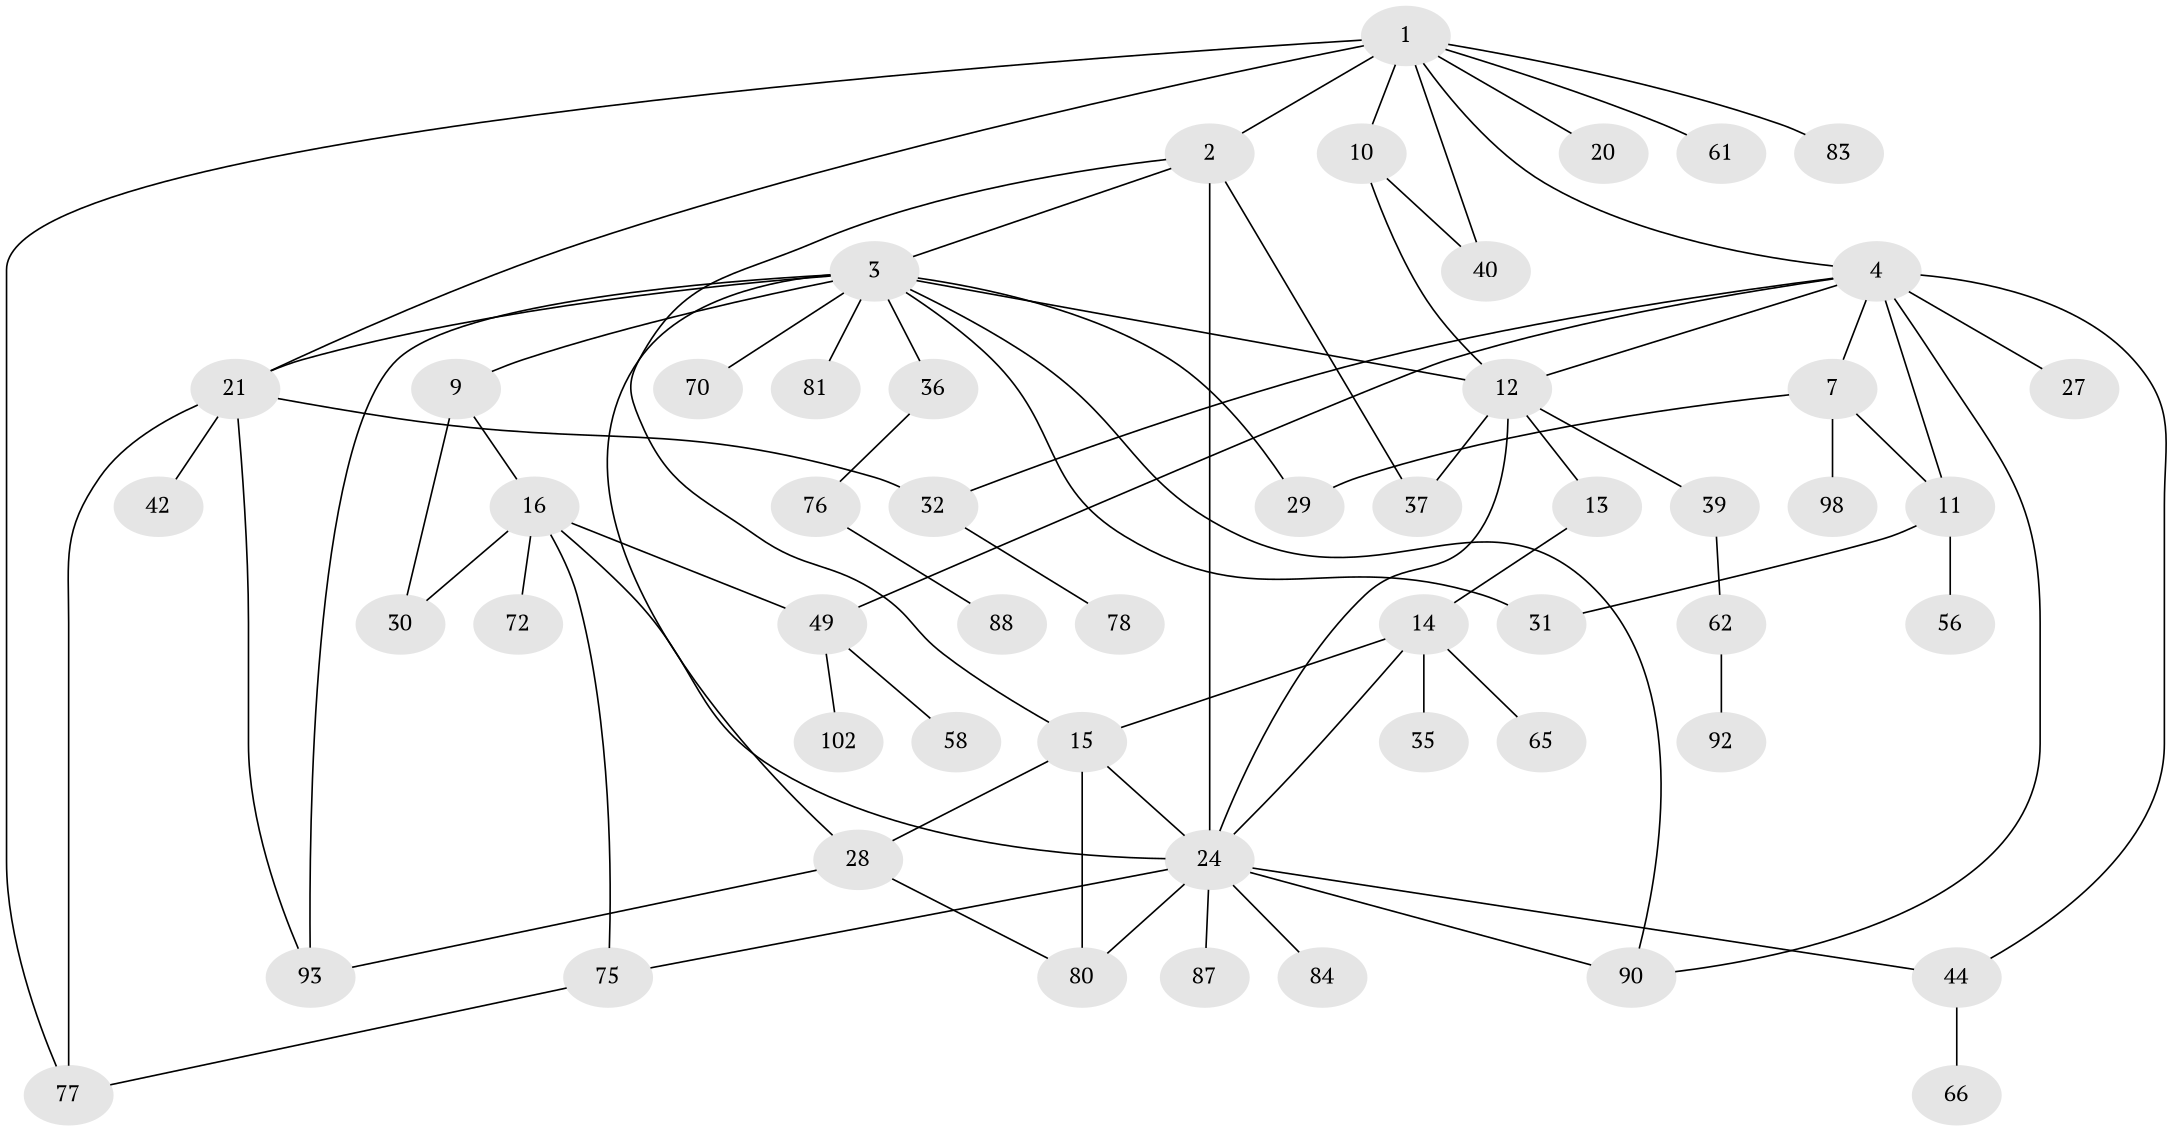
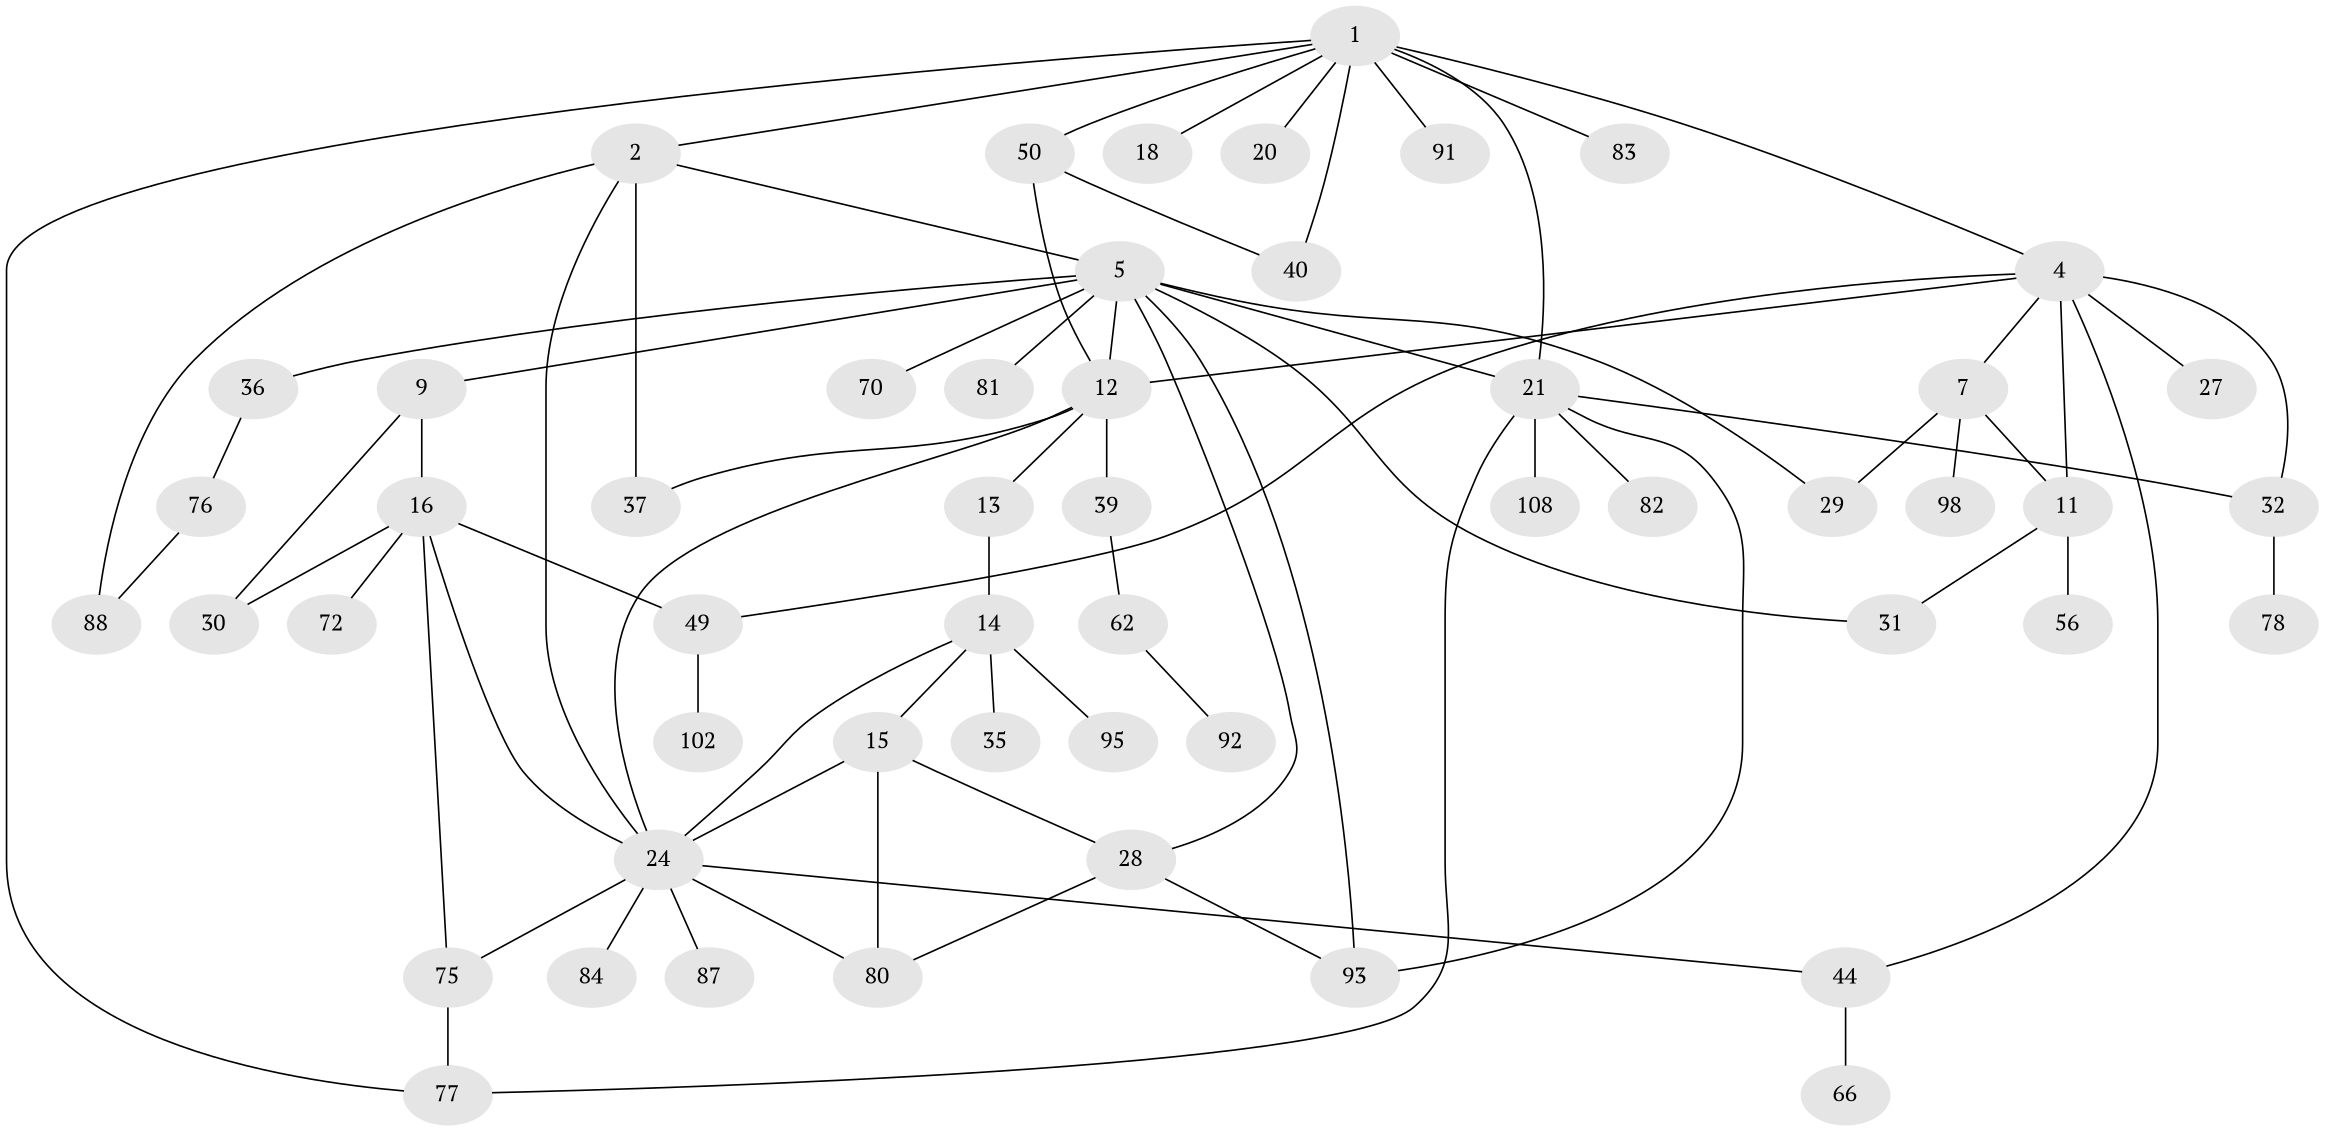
none -> (1148, 154)
(1362, 154) -> (1030, 154)
(1721, 154) -> (1445, 154)
(875, 271) -> (1120, 271)
(638, 416) -> (269, 299)
(159, 507) -> (1653, 507)
none -> (1535, 507)
(956, 742) -> none
(1542, 742) -> (1113, 742)
(1631, 978) -> none
